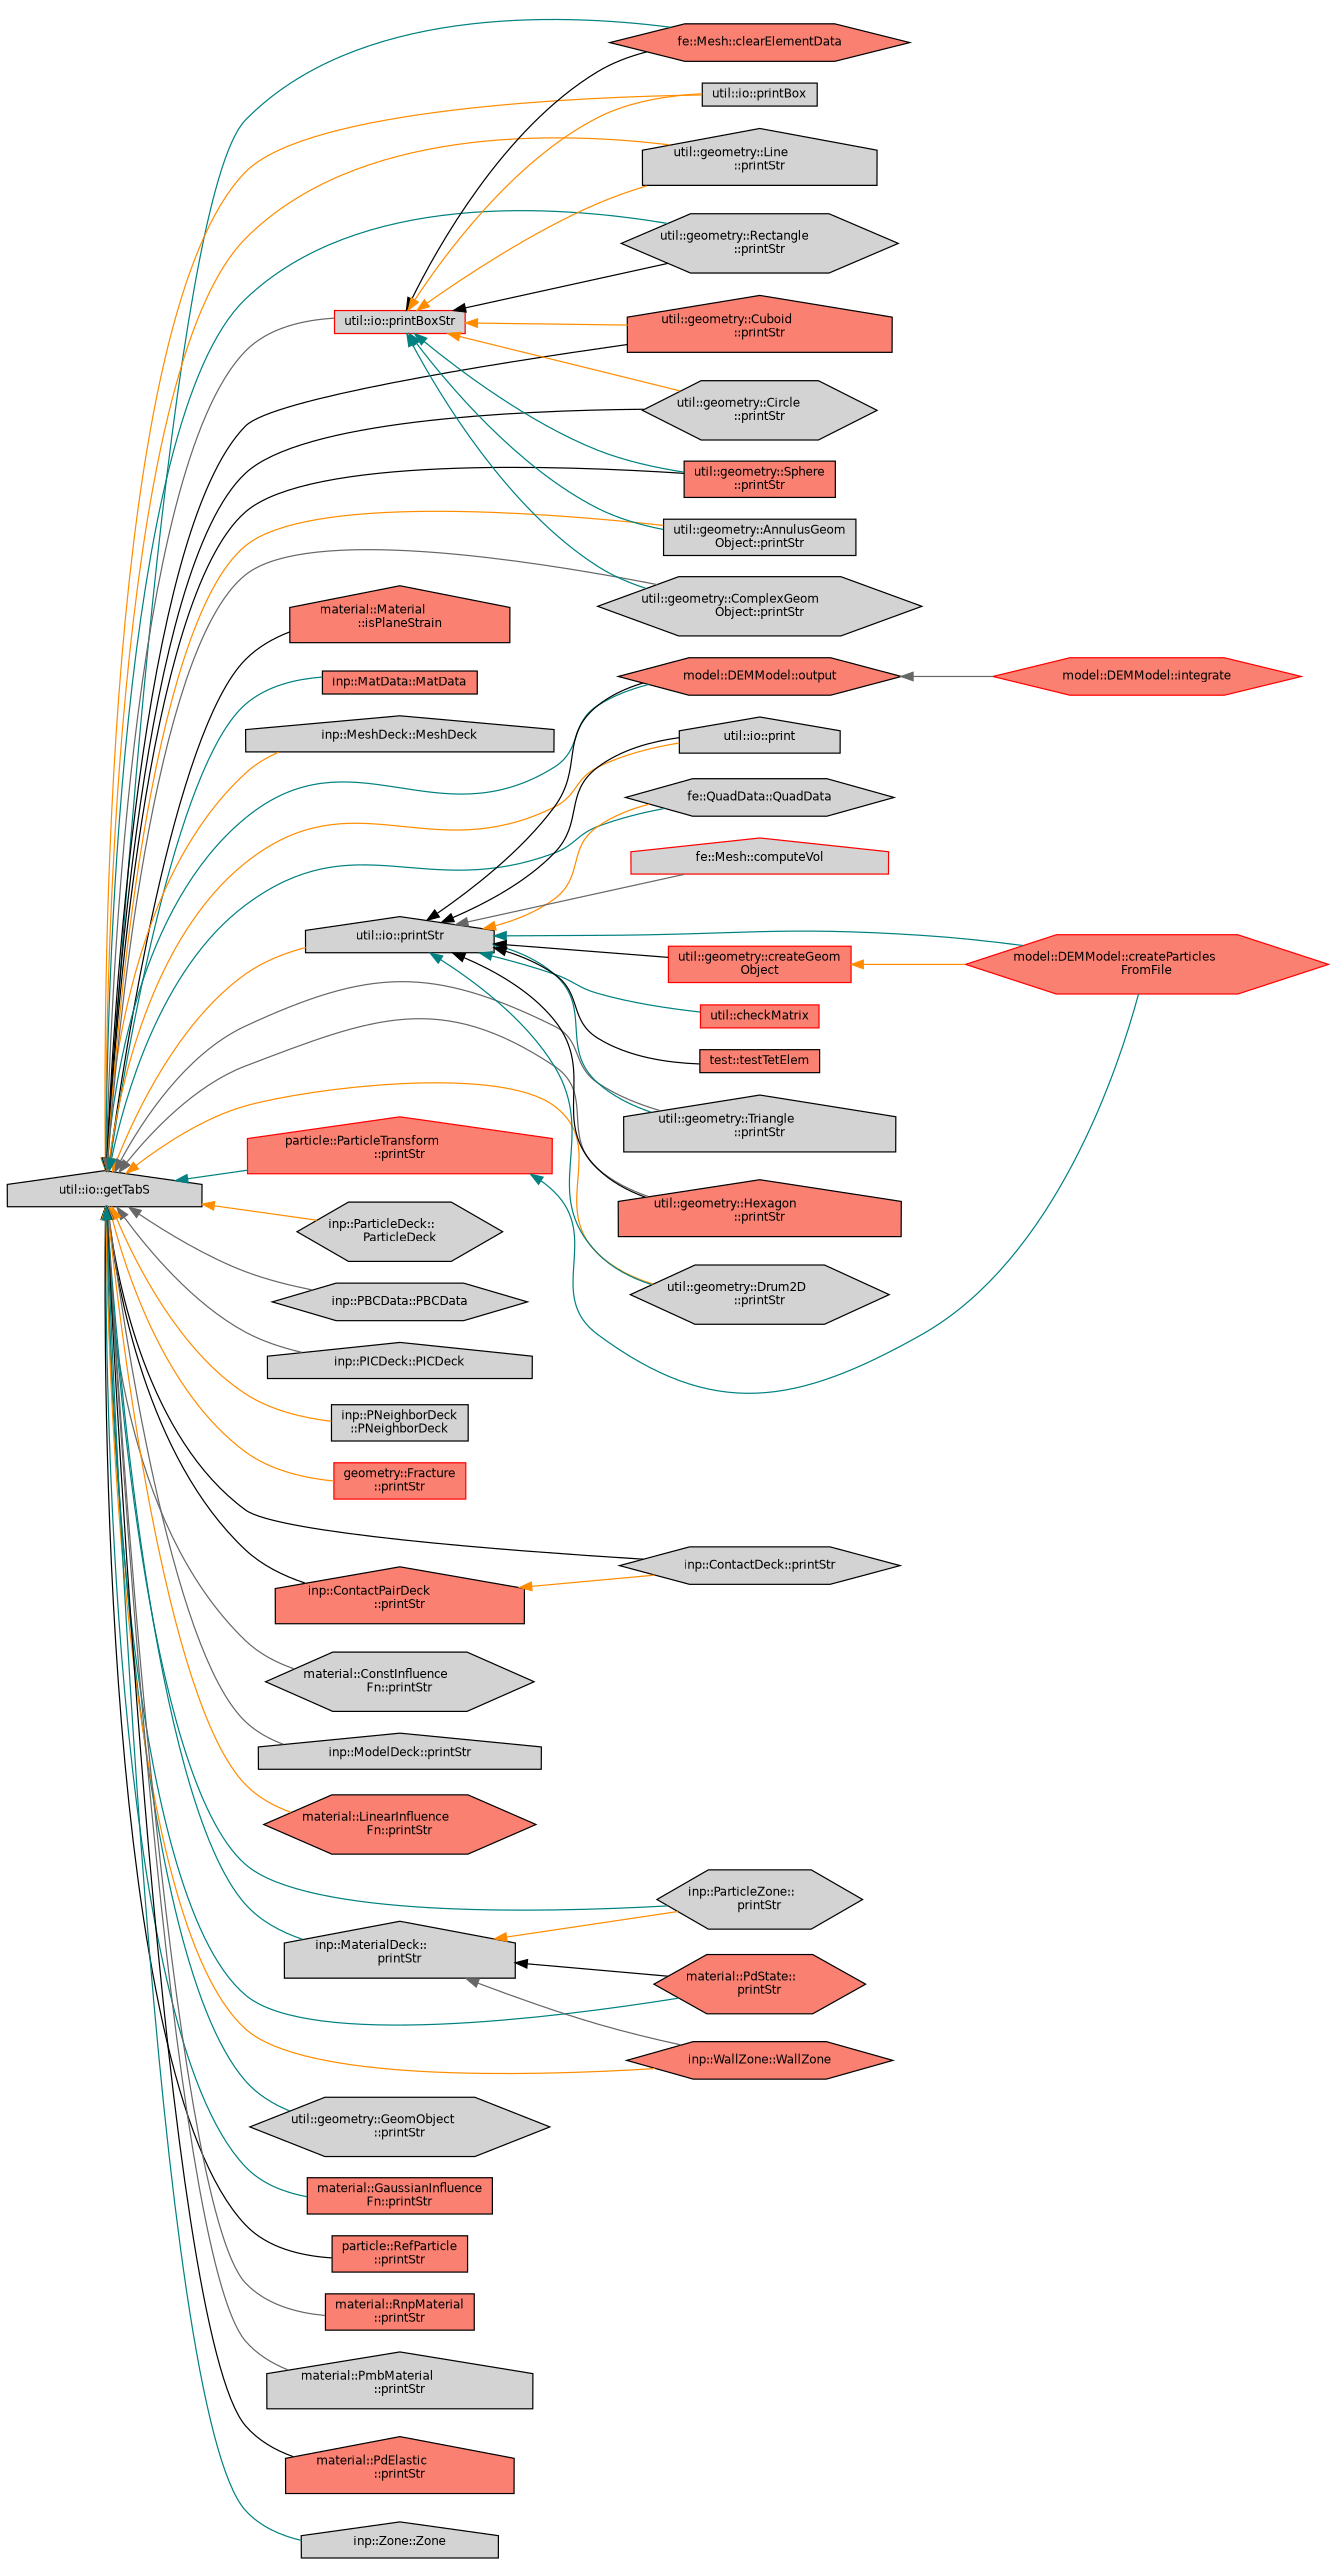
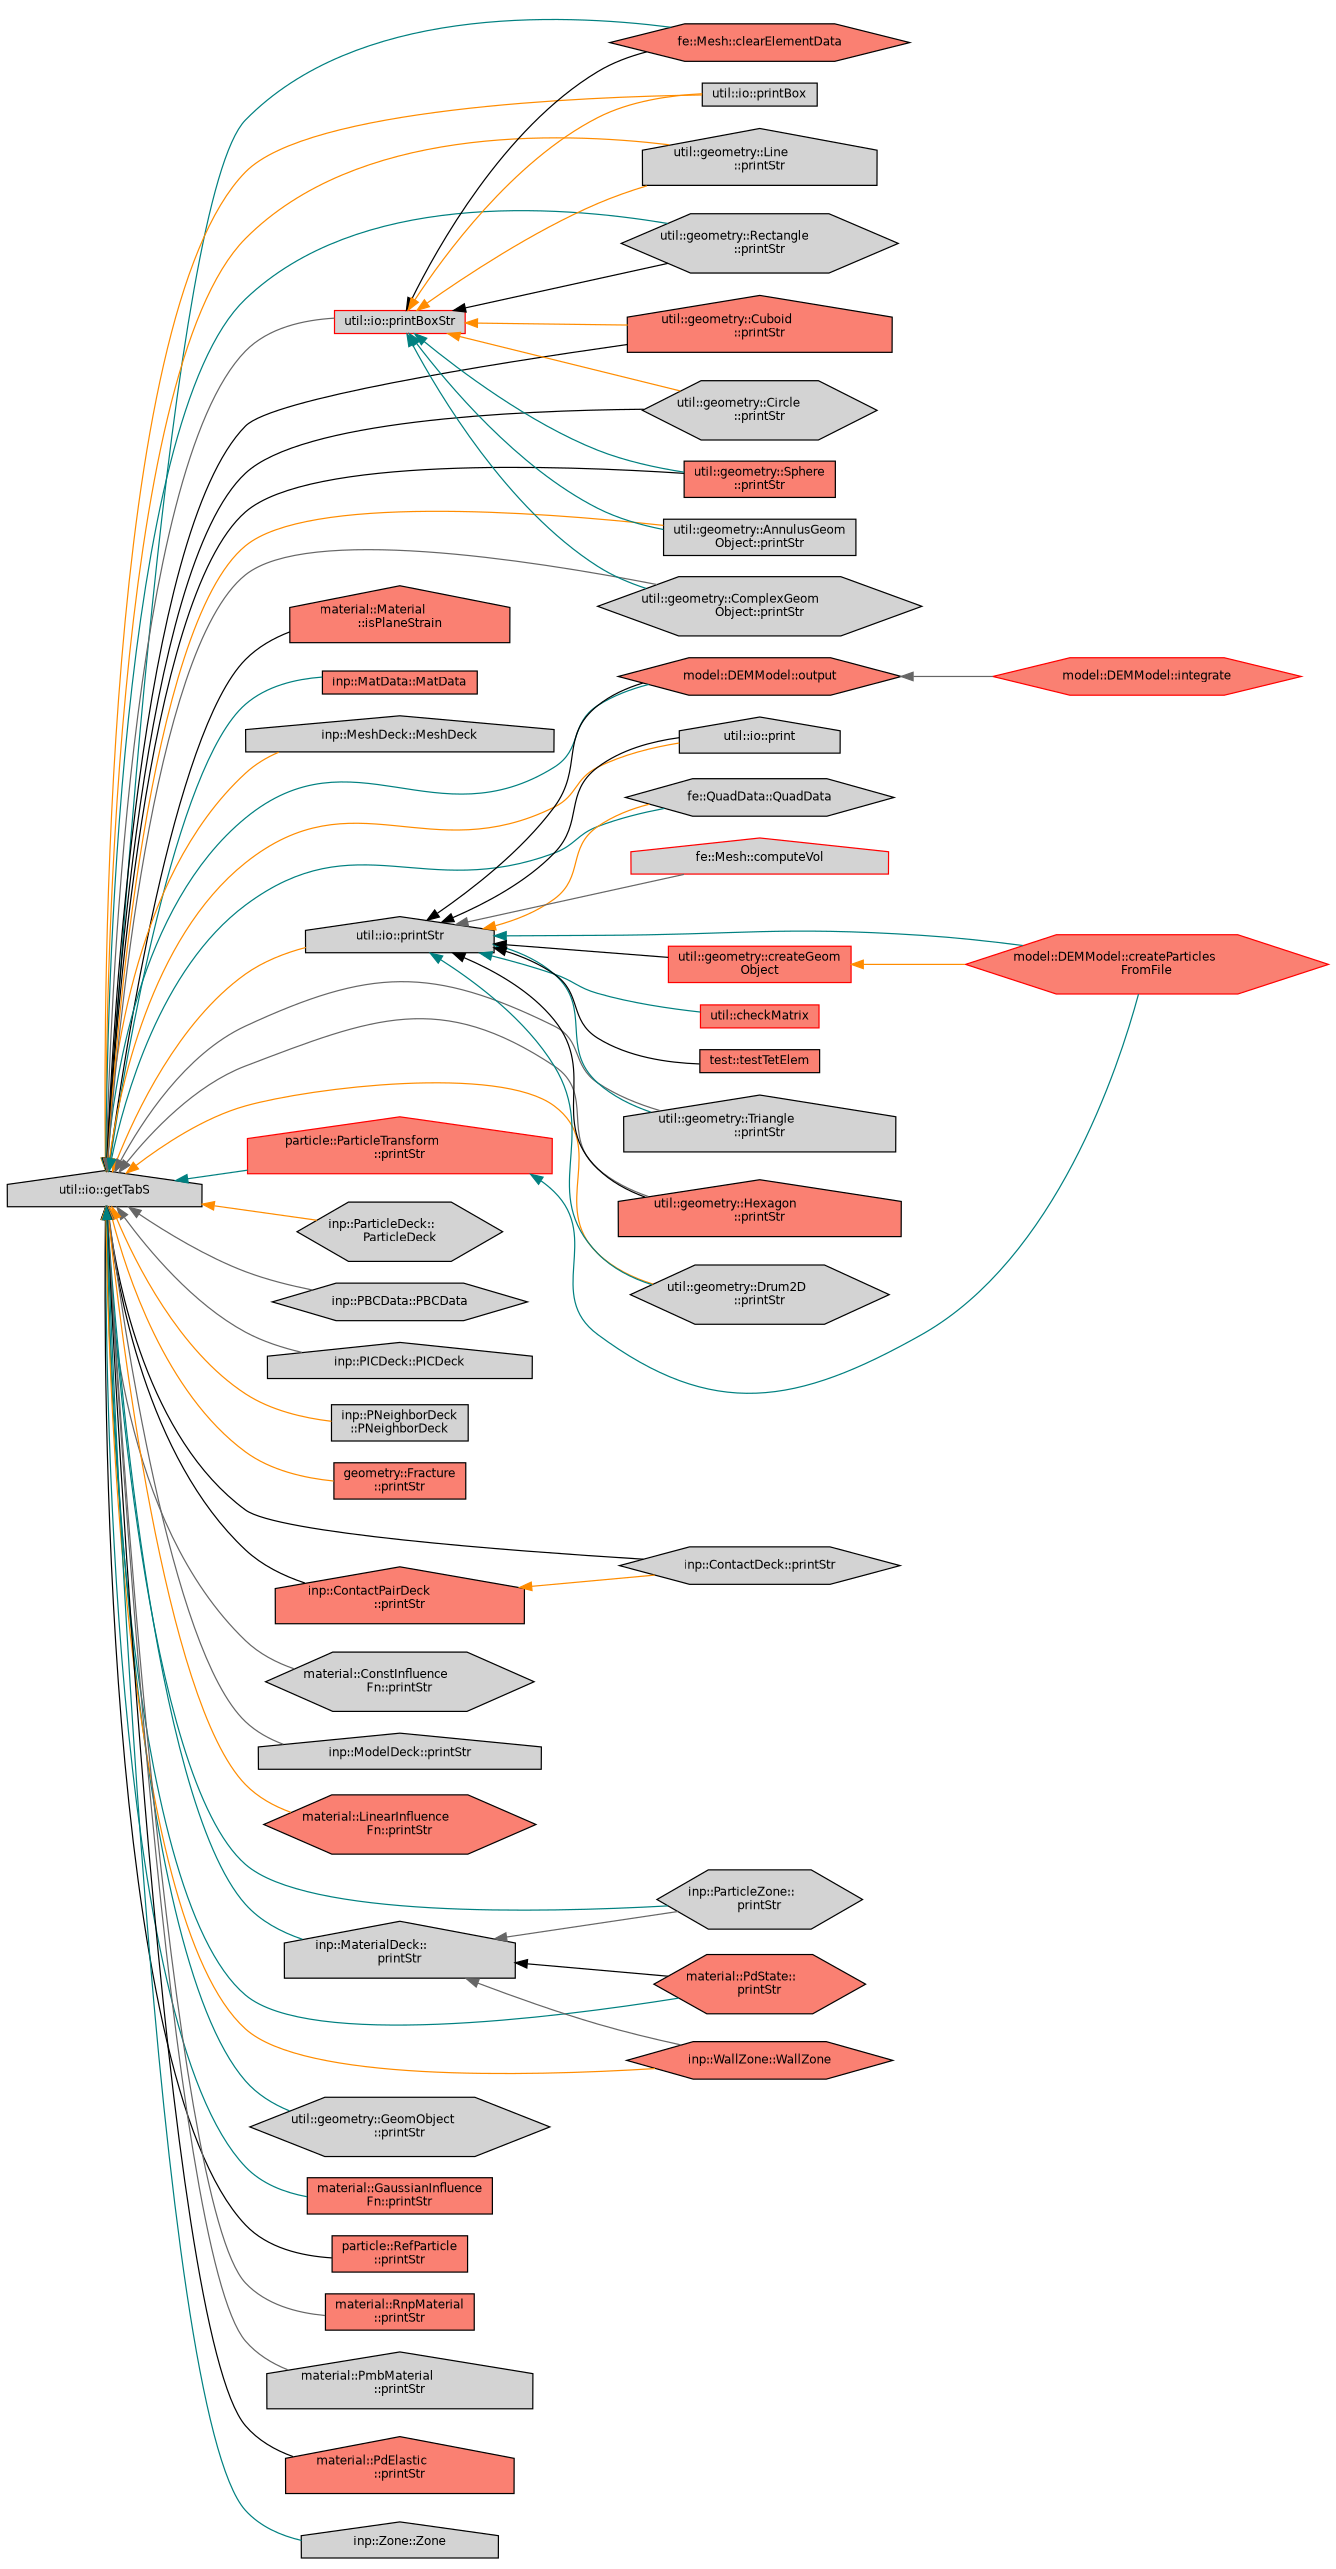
(400, 1481) -> (400, 1481)
(592, 1924) -> (592, 1924)
